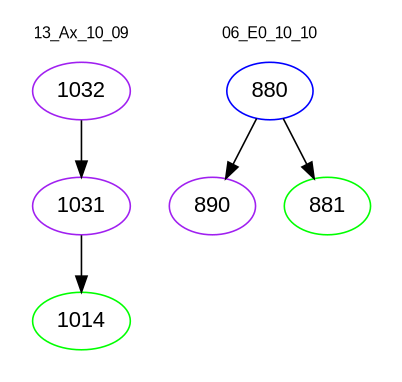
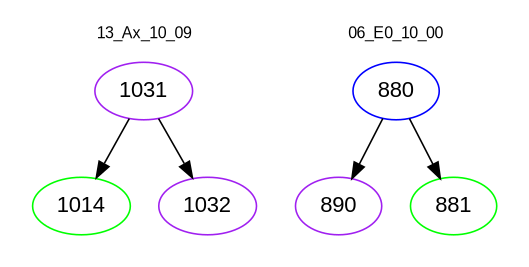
(270, 34) -> (396, 34)
(81, 141) -> (171, 141)
